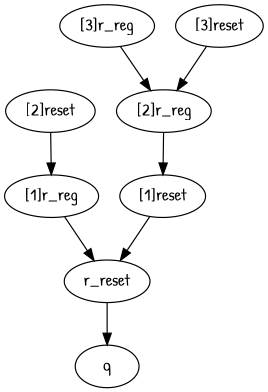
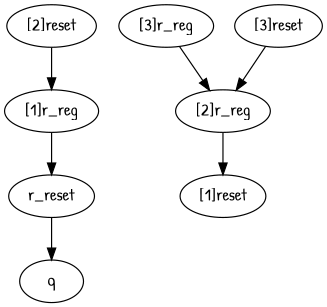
(138, 234) -> none
